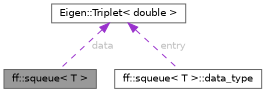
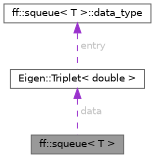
(157, 50) -> (77, 51)
